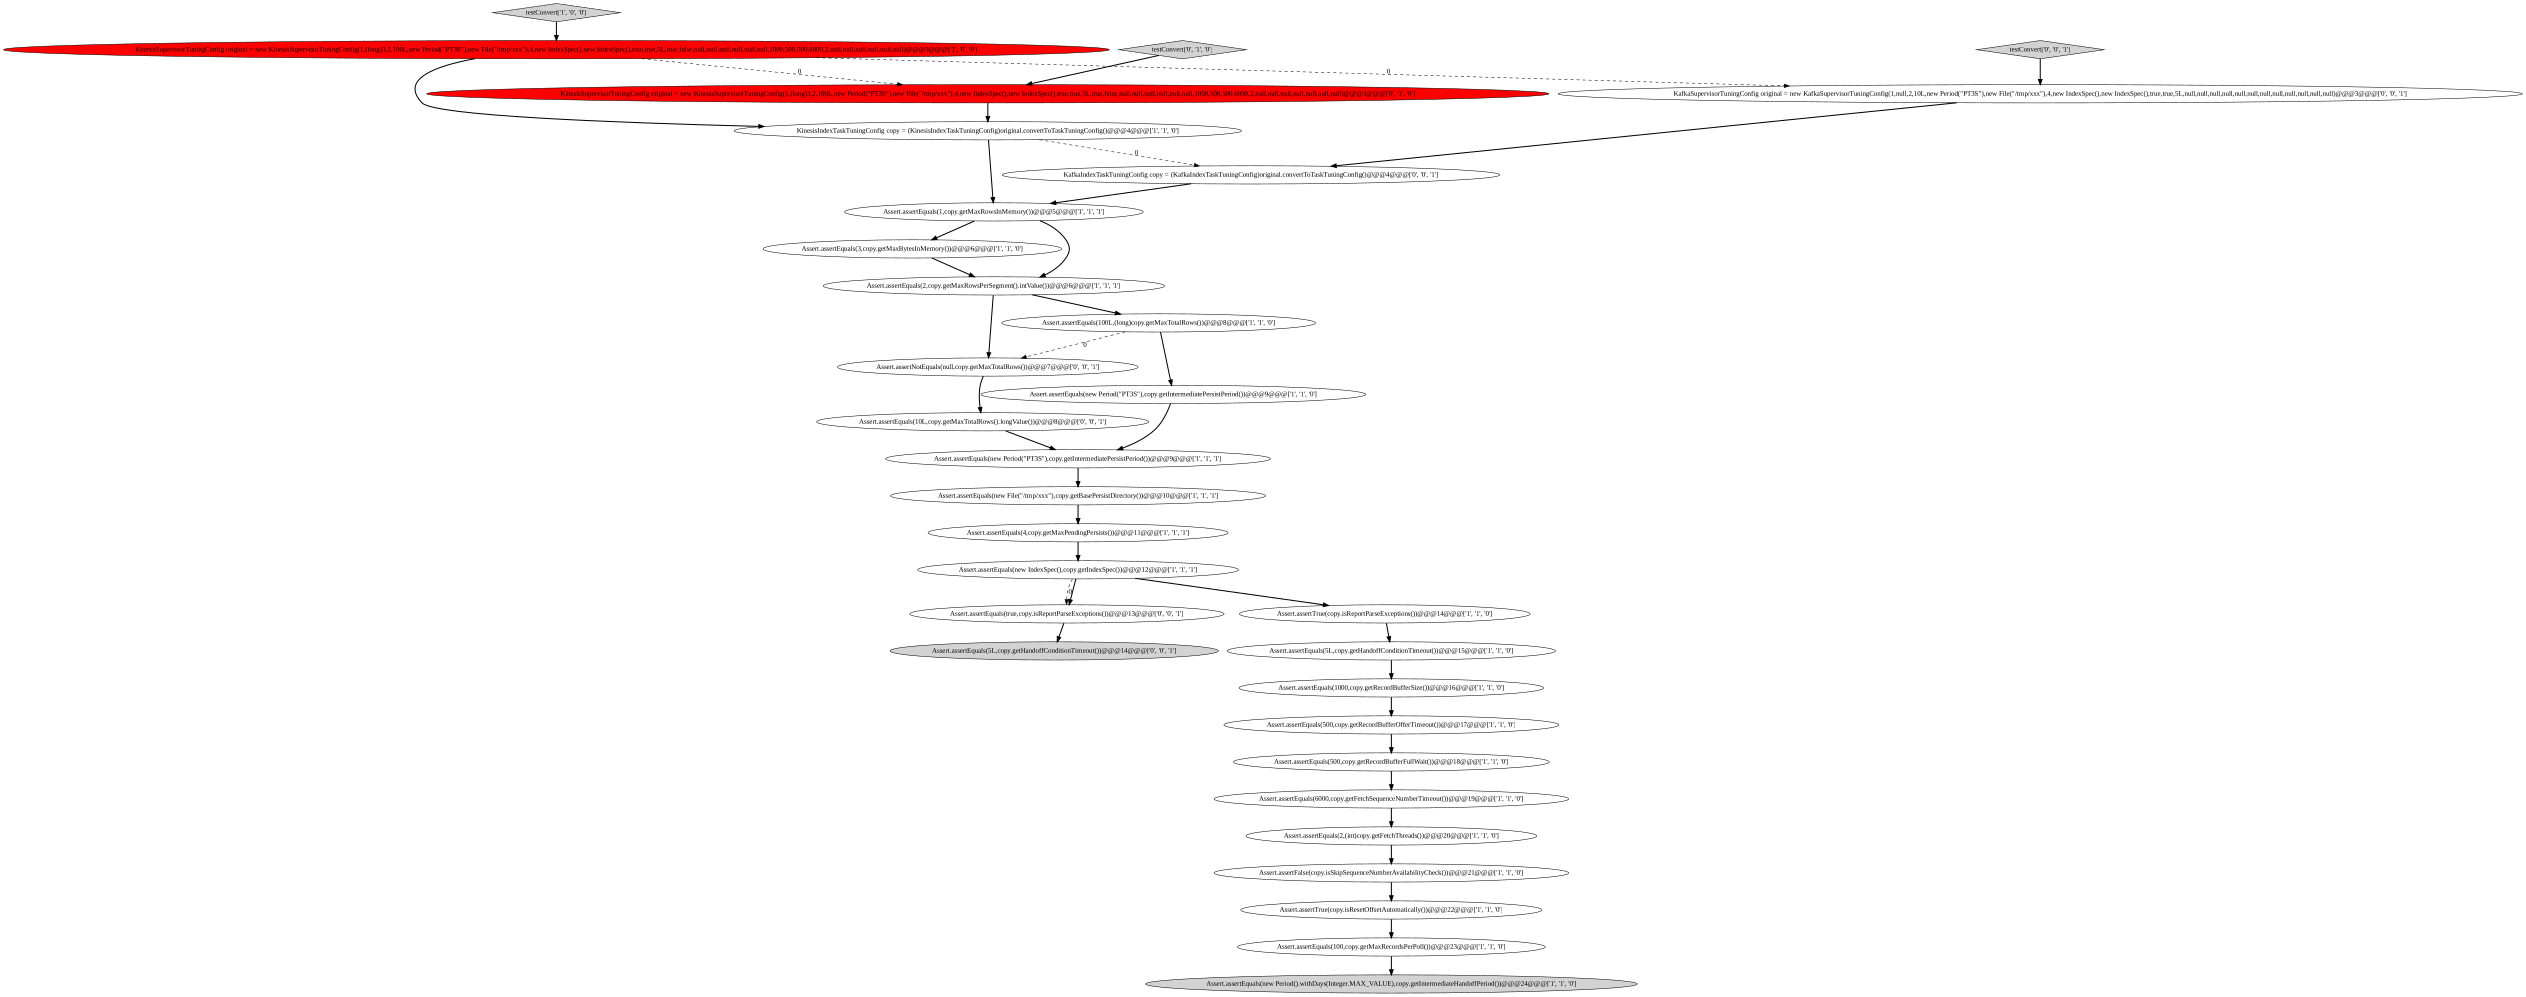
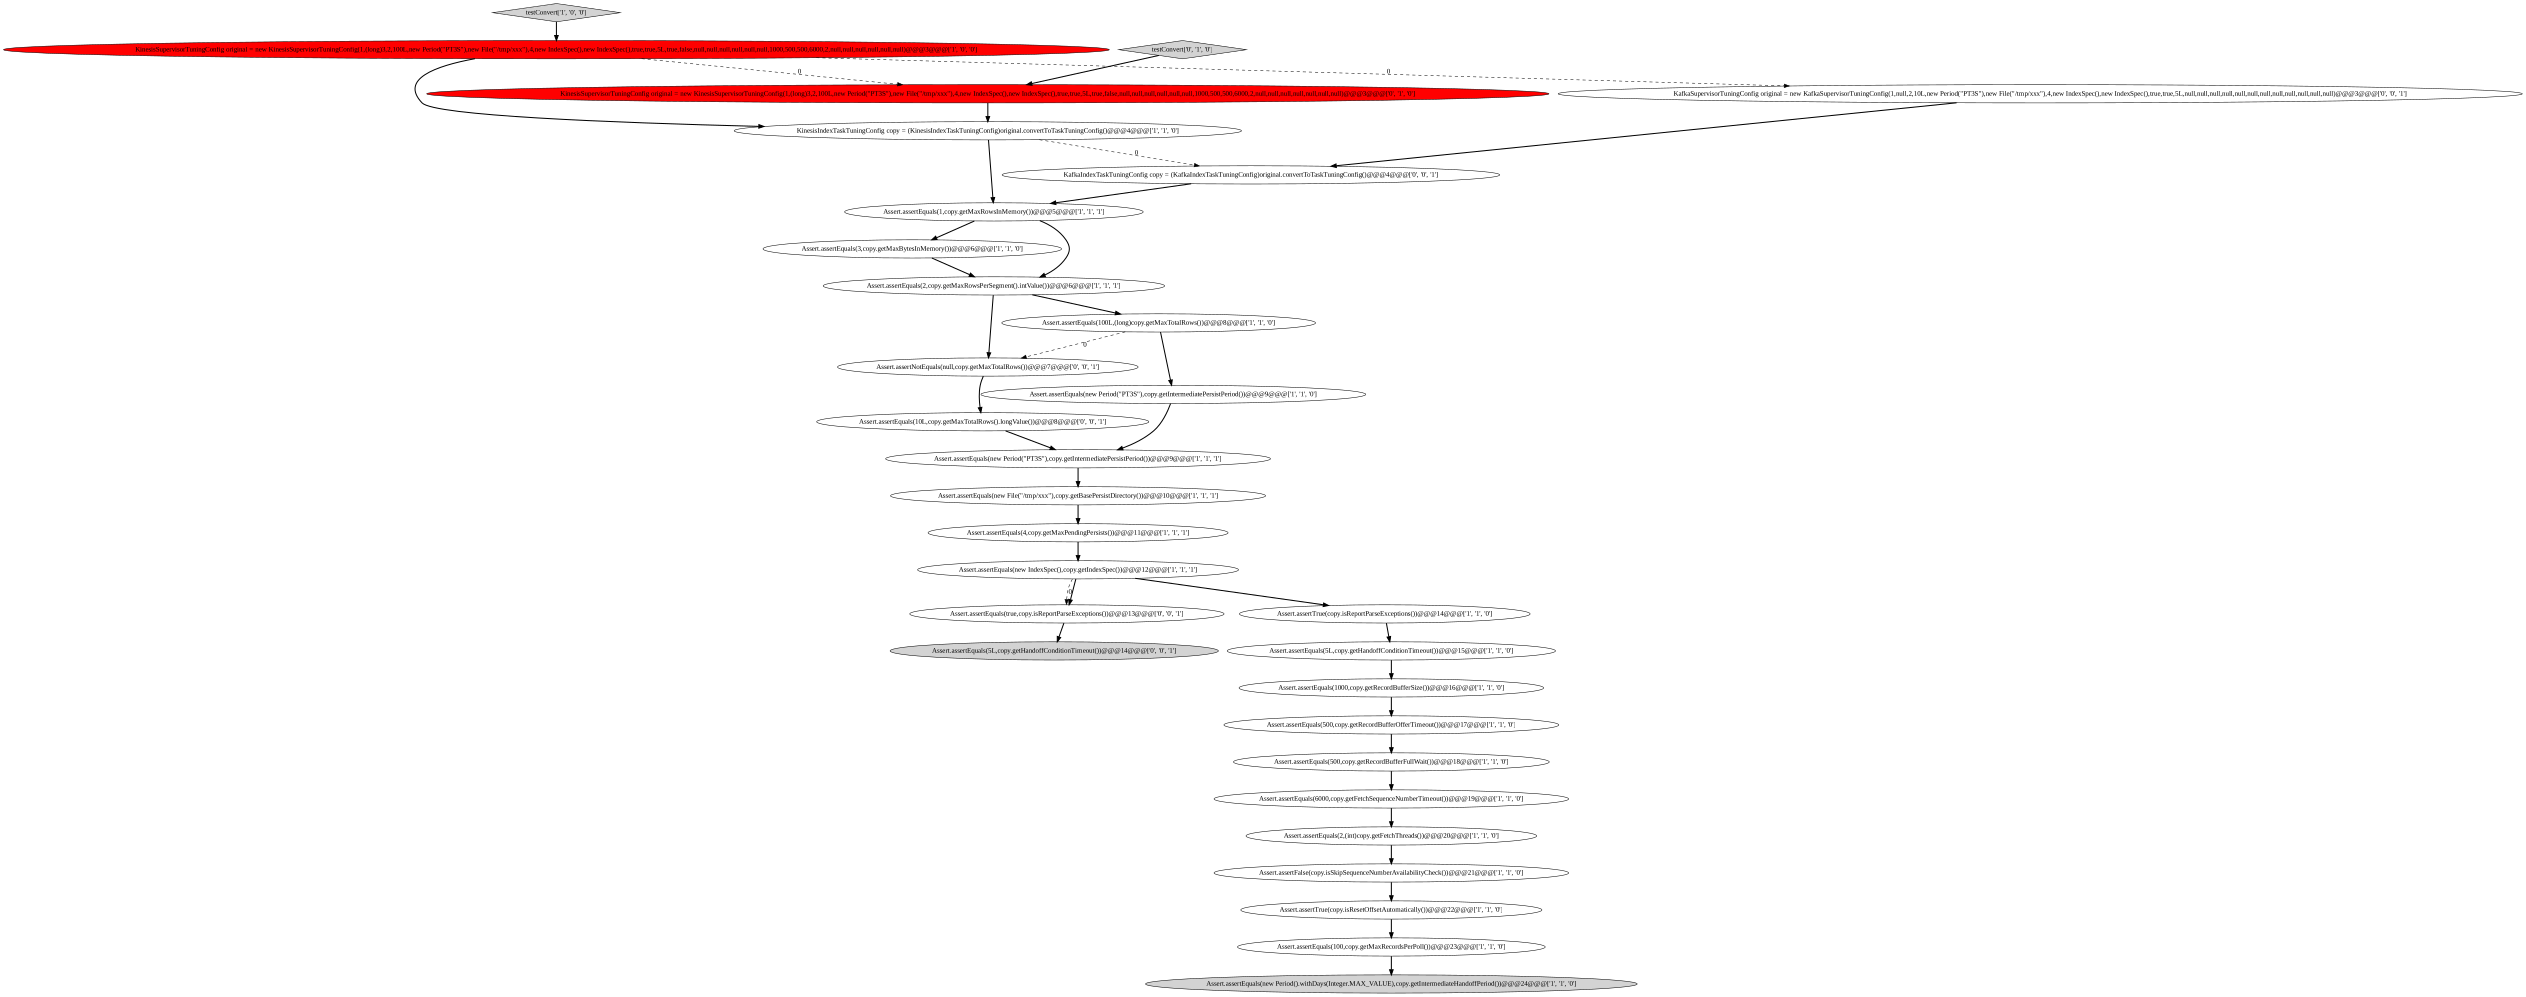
(2040, 50) -> none
